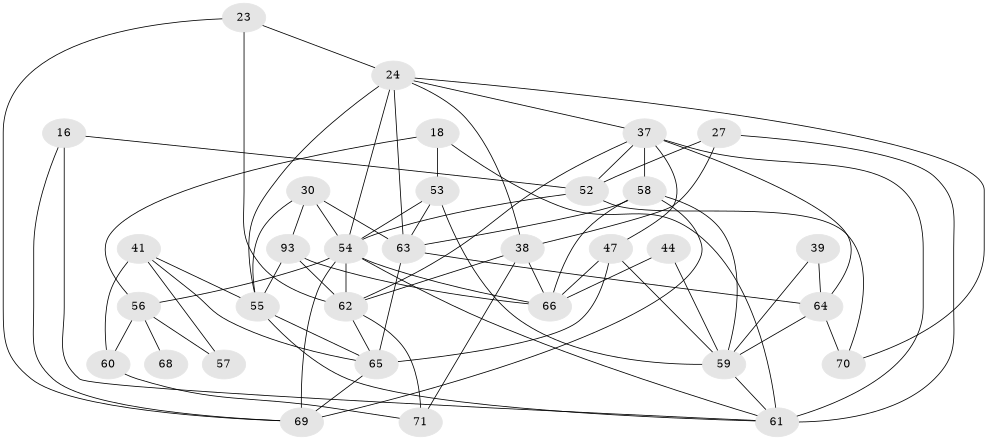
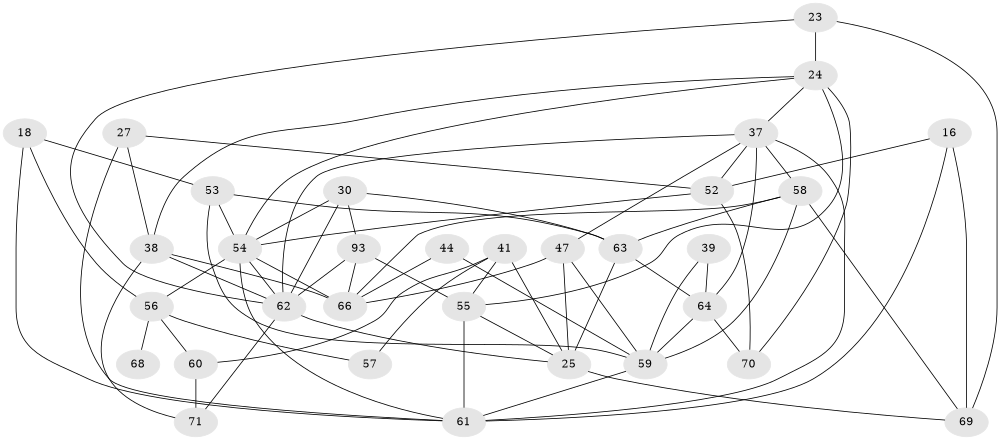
(399, 162) -> none
(257, 240) -> (315, 249)
(308, 324) -> none
(377, 364) -> (569, 364)
